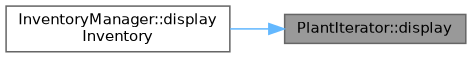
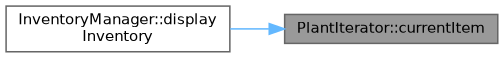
(375, 29) -> (391, 29)
